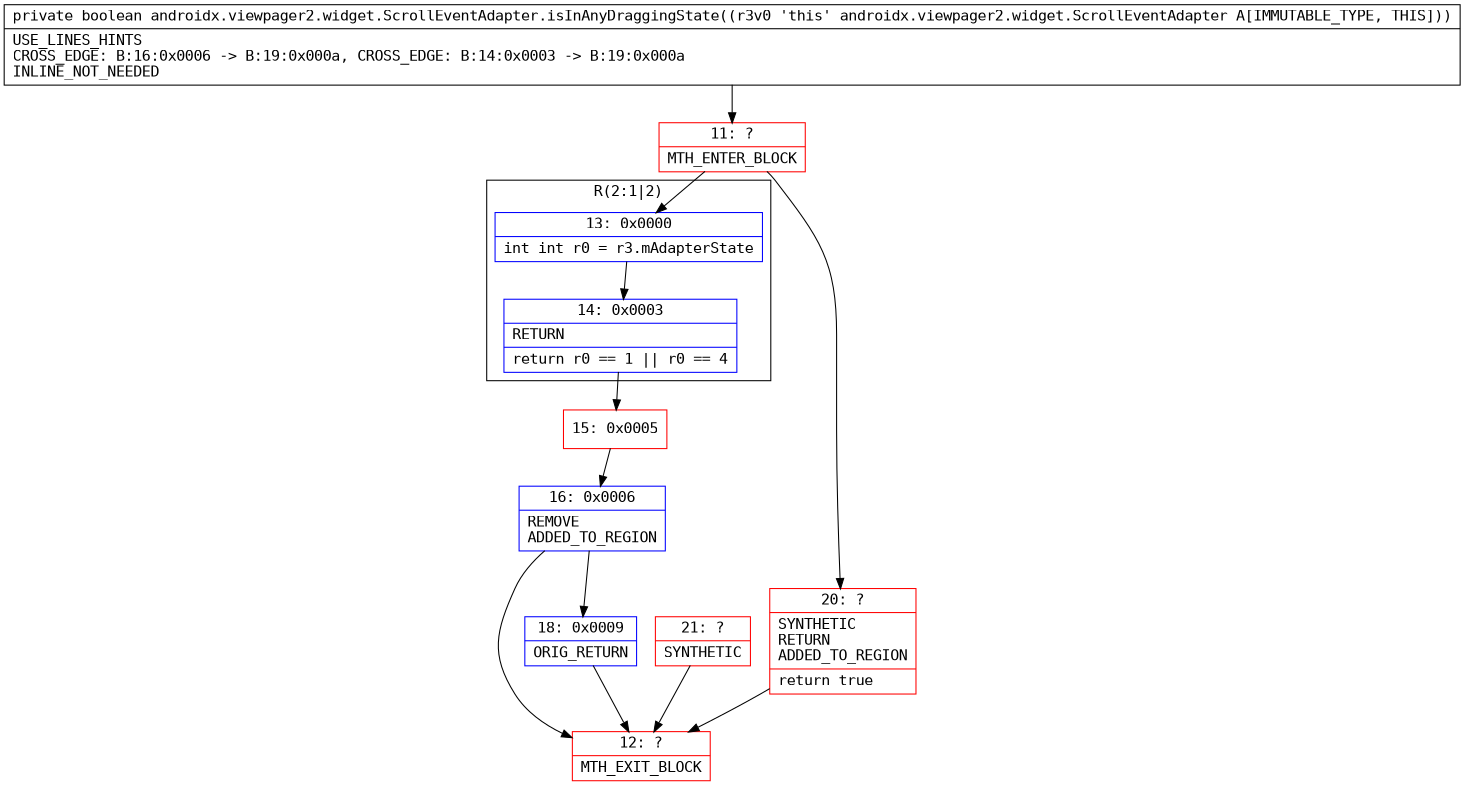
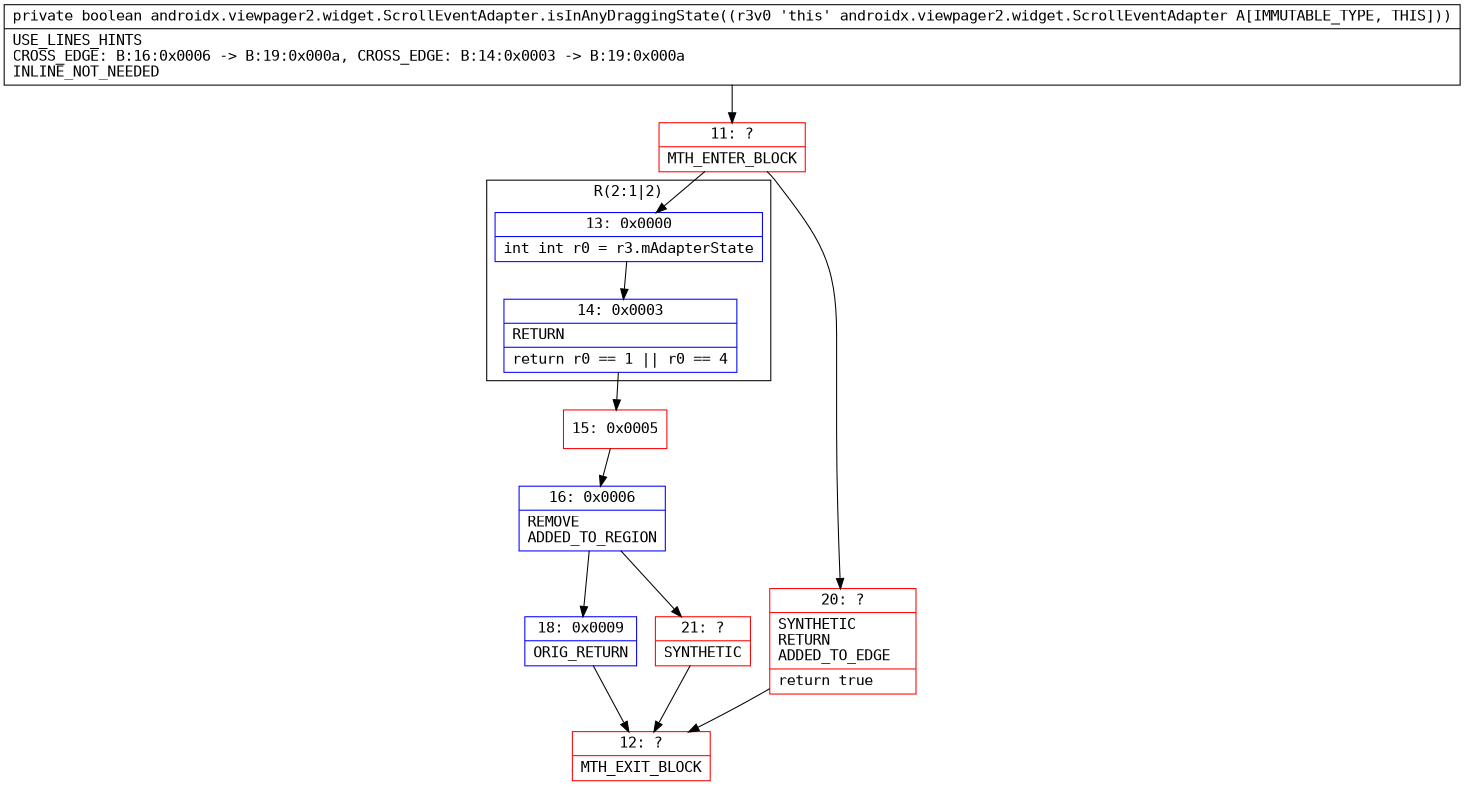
(499, 648) -> (647, 580)
(843, 656) -> (835, 656)
